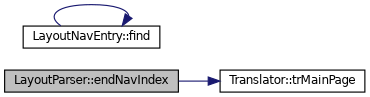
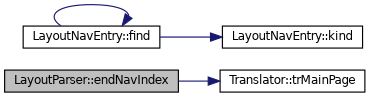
none -> (292, 37)
